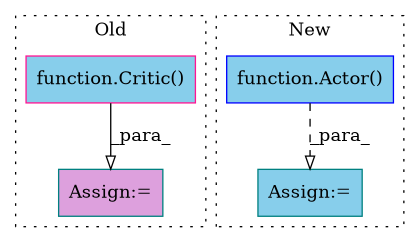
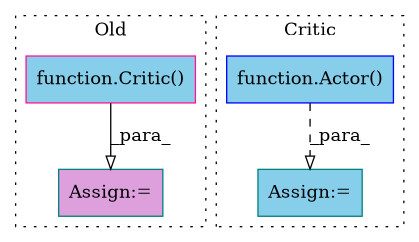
(310, 31) -> (310, 31)
